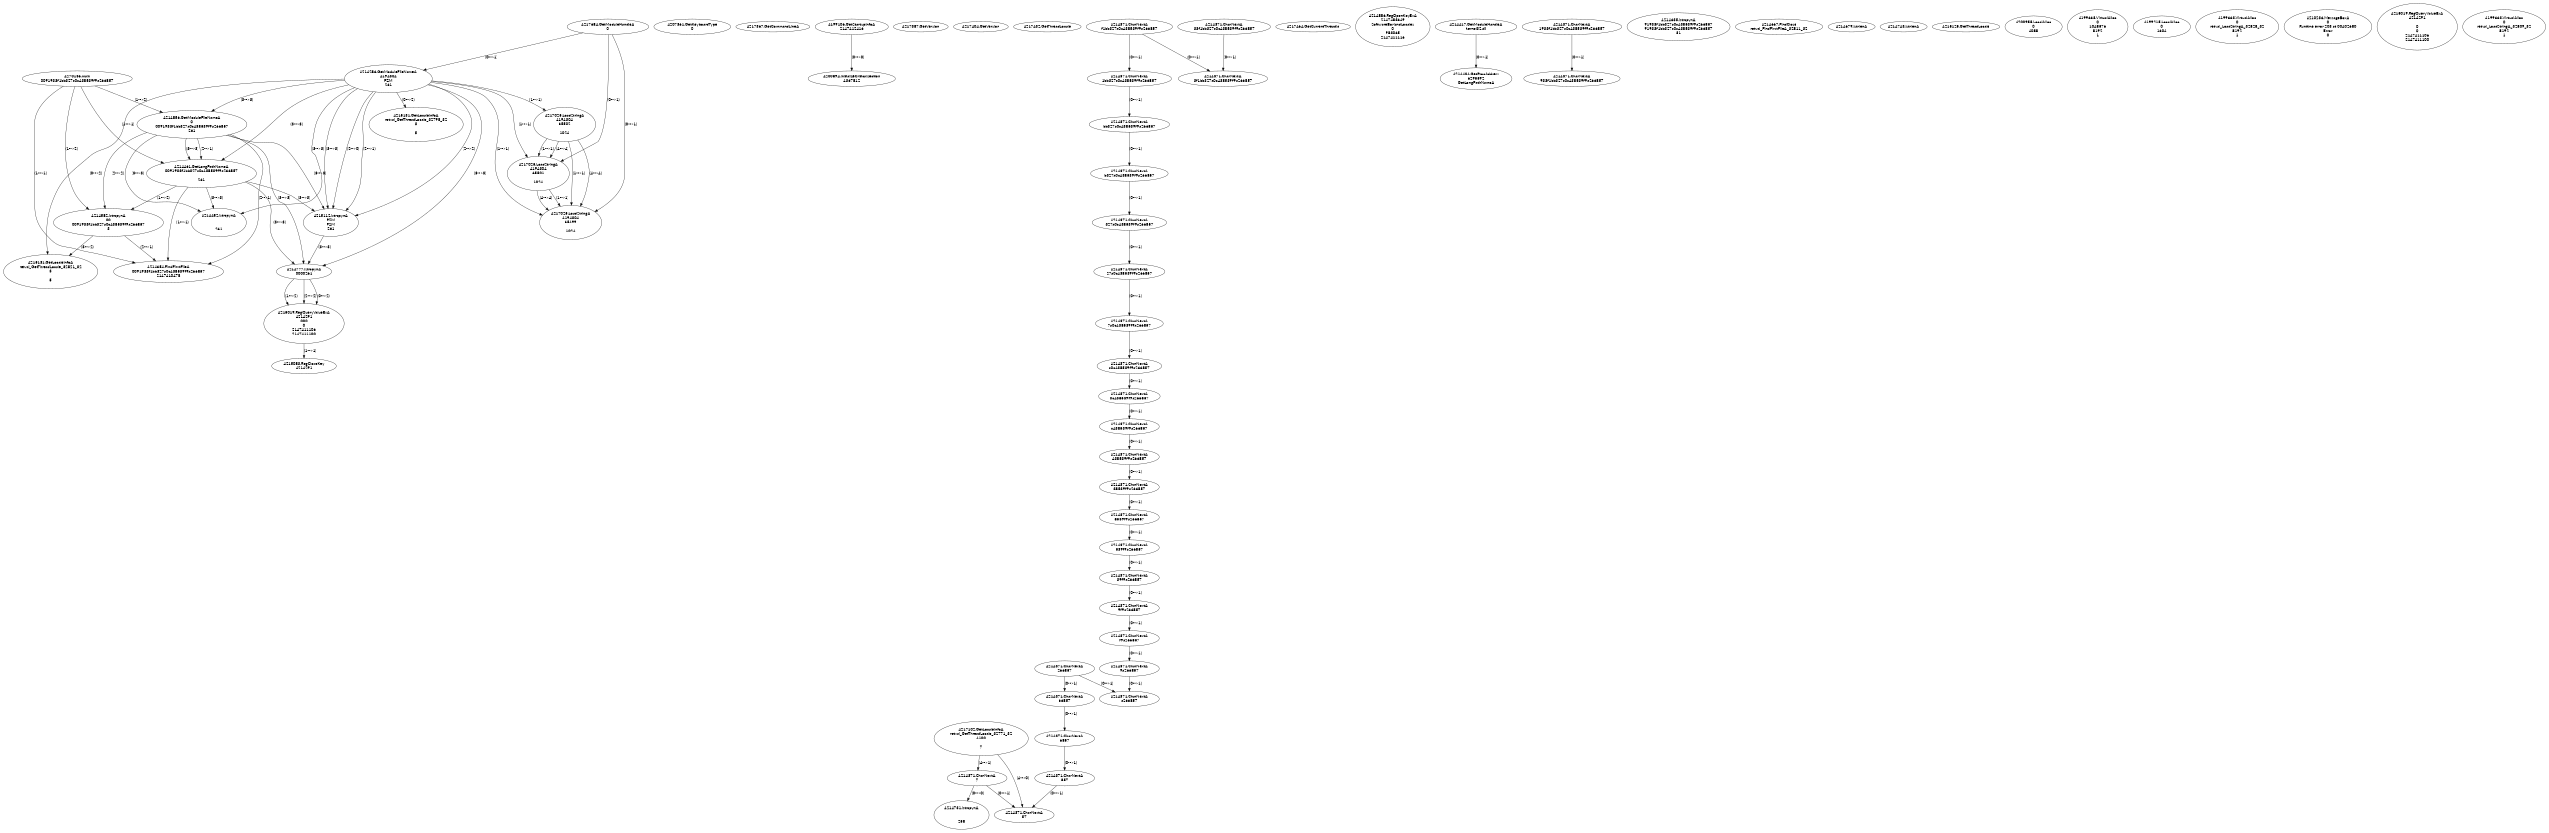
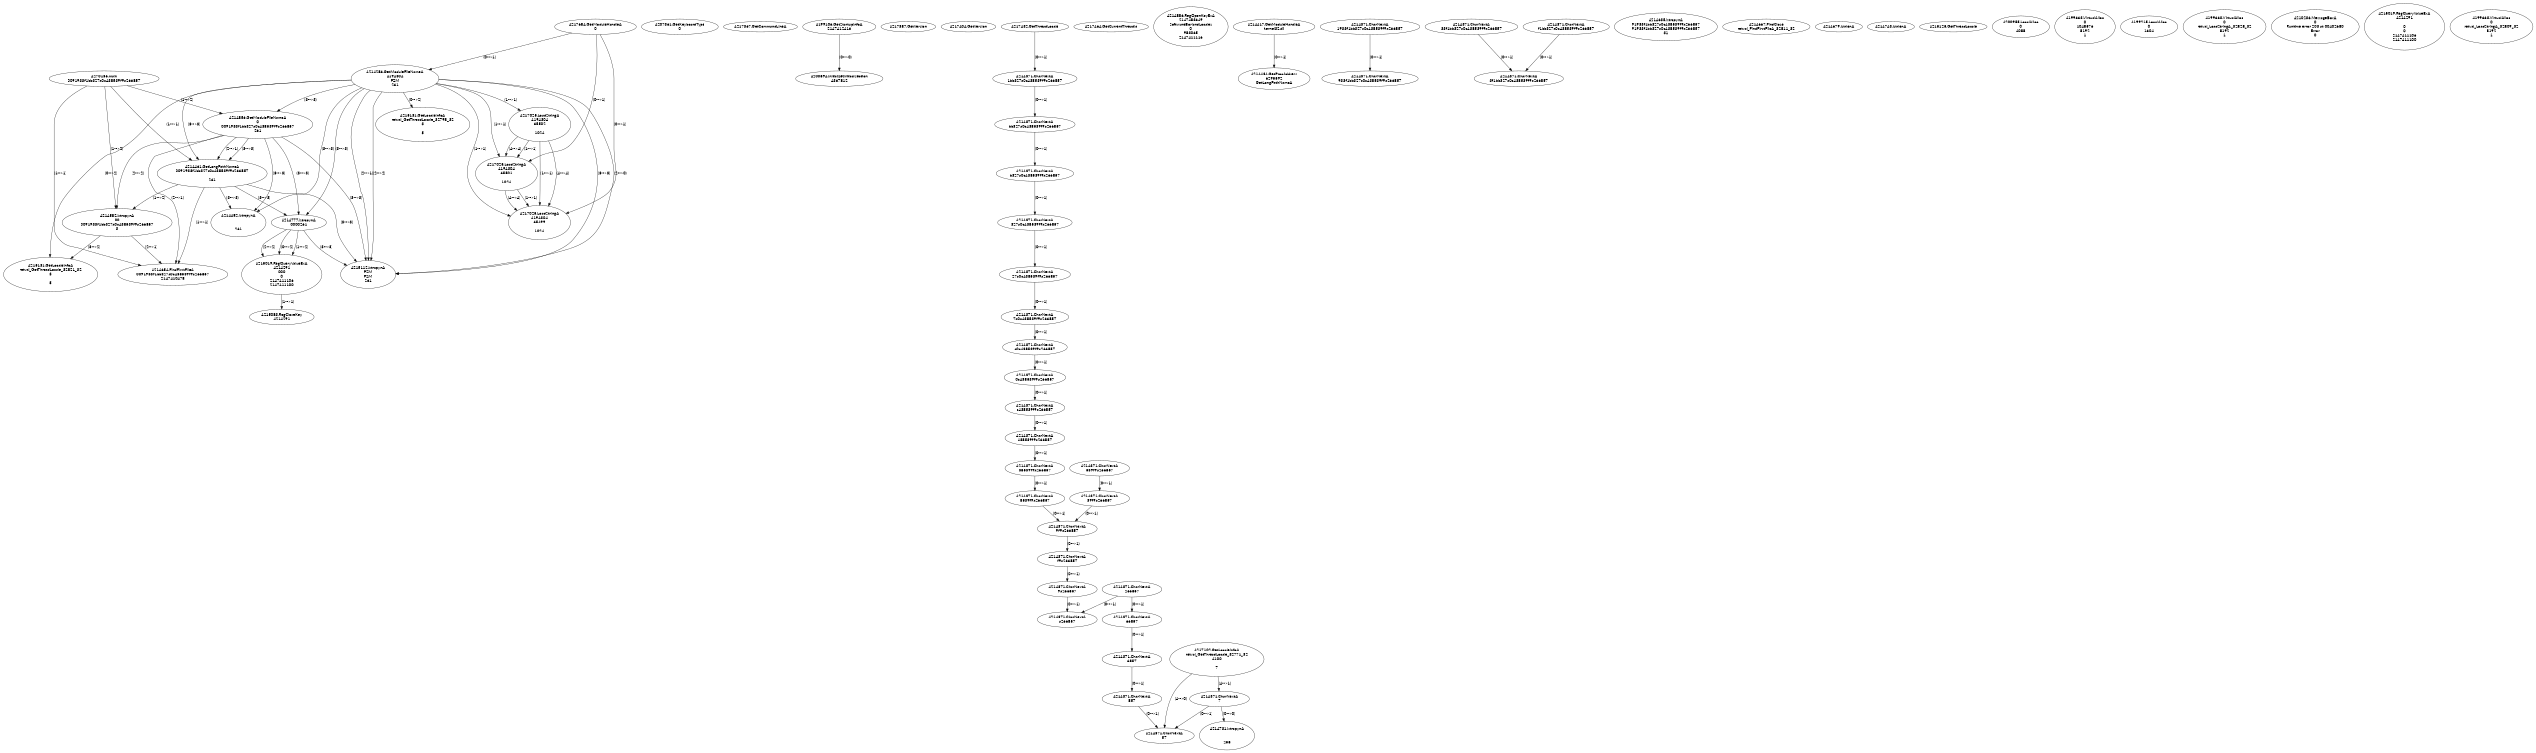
(1129, 51) -> (1035, 50)
(317, 249) -> (321, 250)
(1129, 531) -> (1050, 513)
